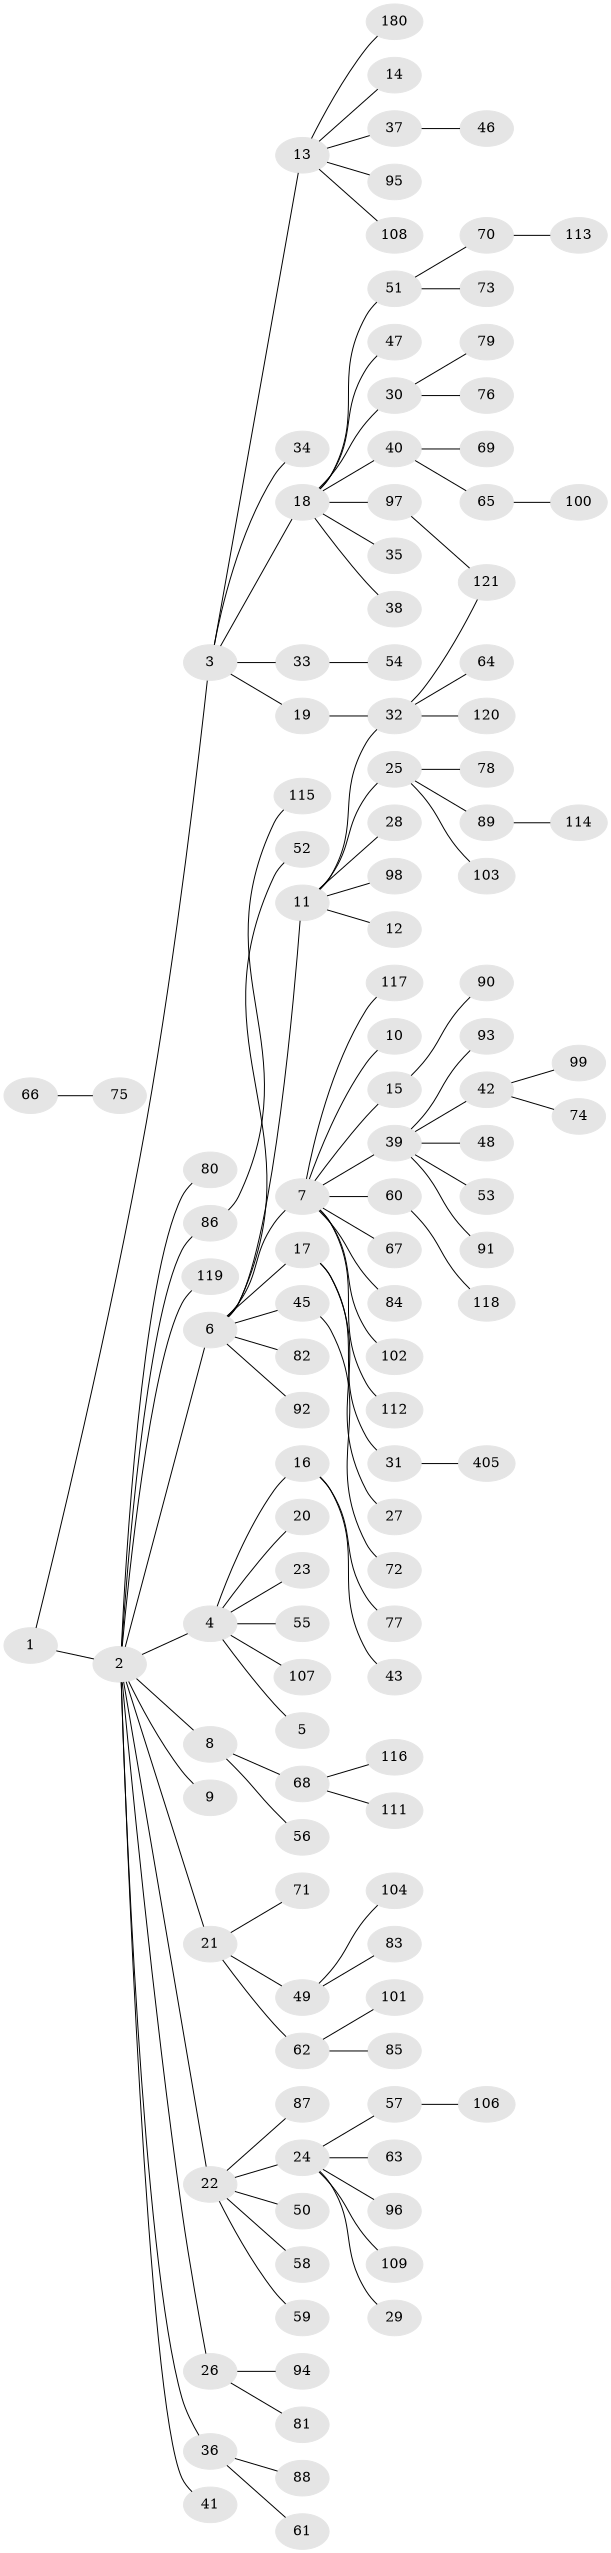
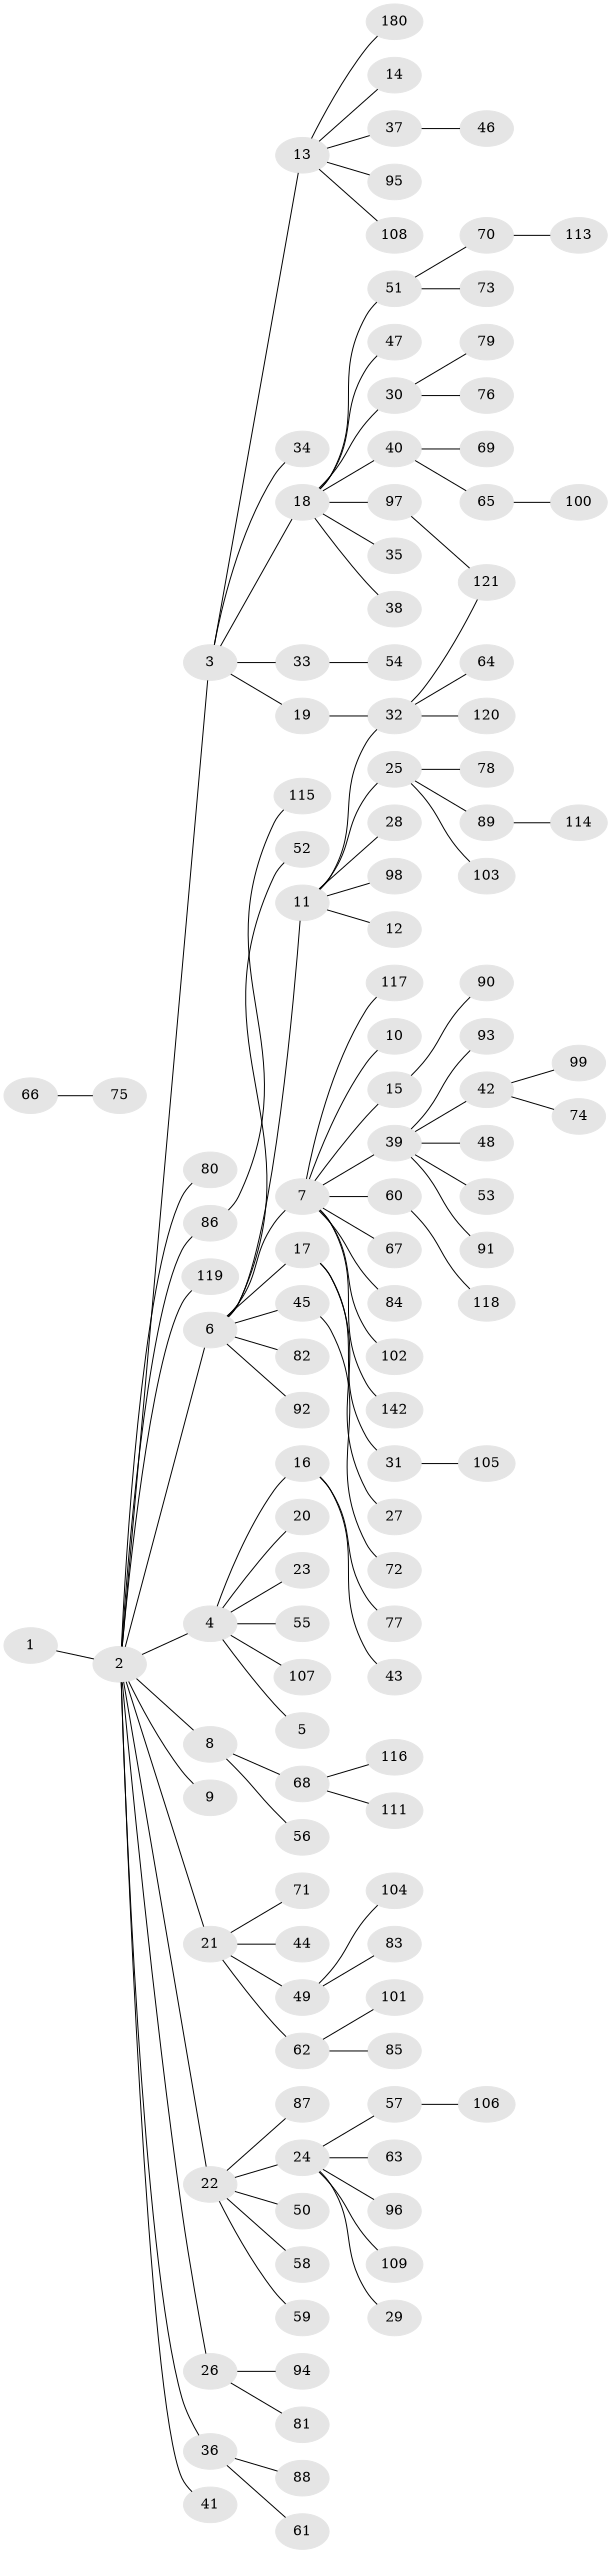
(140, 1158) -> (165, 1163)
(395, 1410) -> (395, 1410)
(487, 1464) -> (487, 1464)
none -> (302, 1944)
